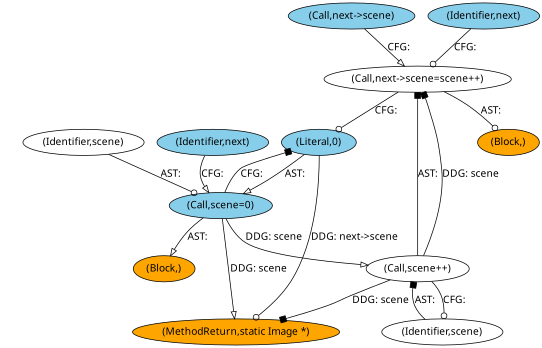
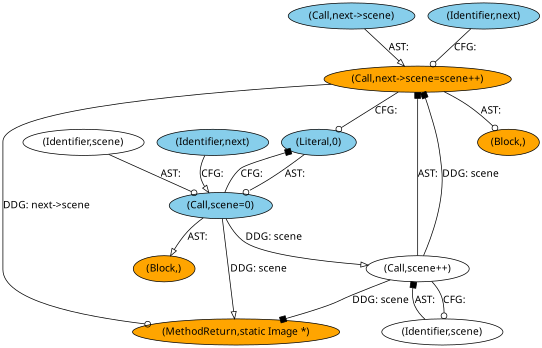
(400, 48) -> (400, 48)
(418, 79) -> (418, 79)
(278, 174) -> (278, 174)
(308, 243) -> (22, 126)
